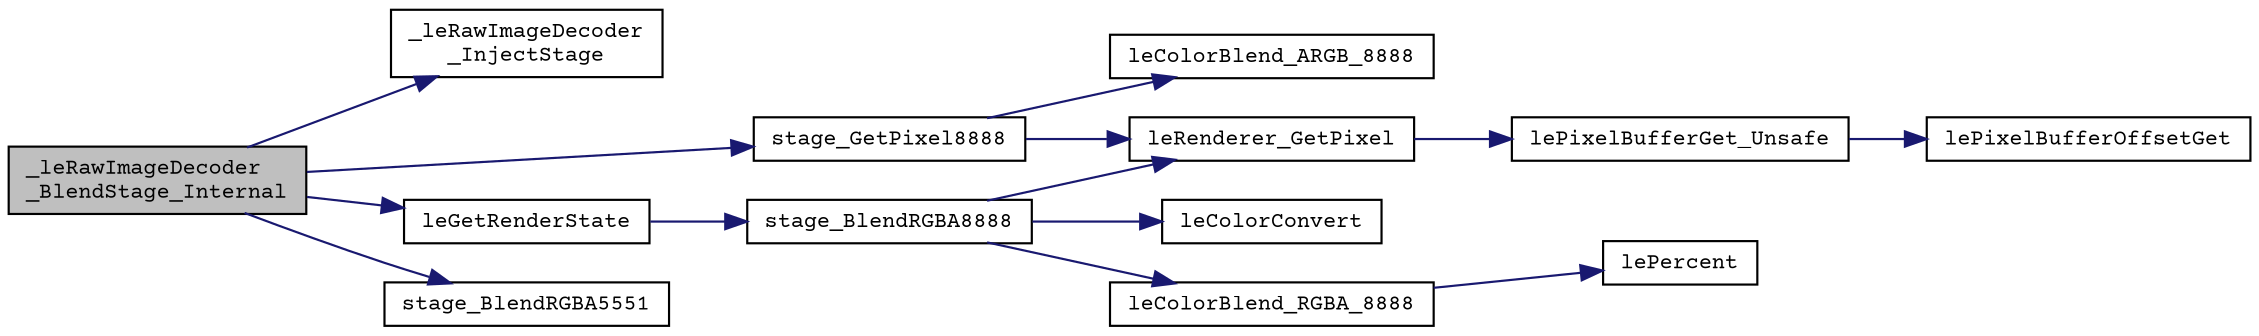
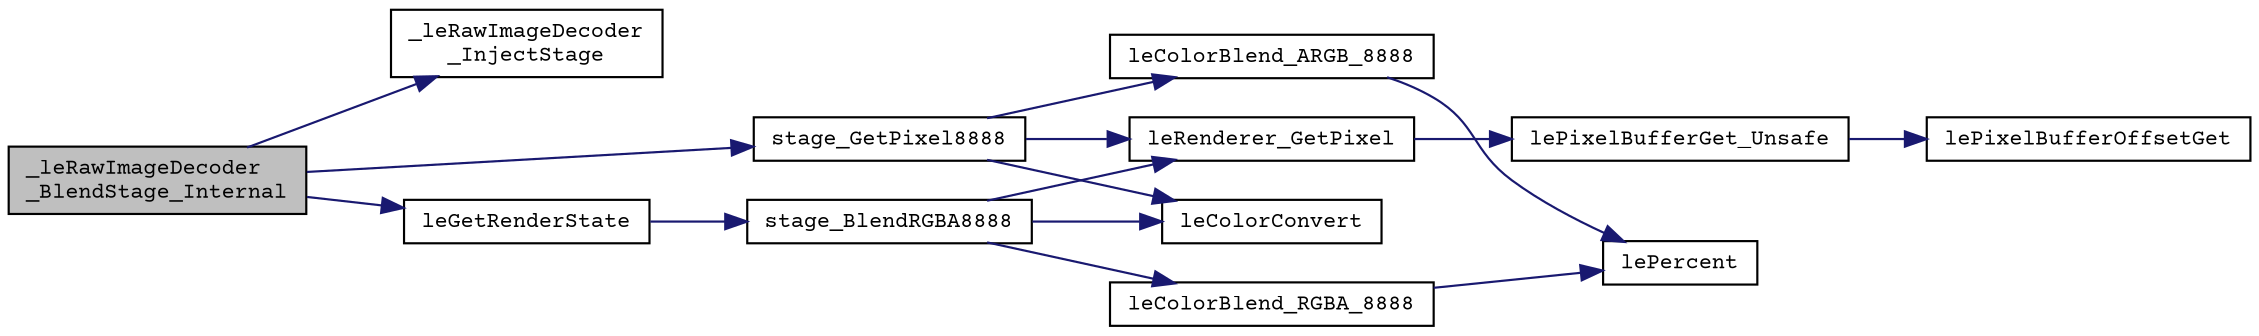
none -> (1490, 160)
none -> (1049, 173)
(527, 304) -> none
